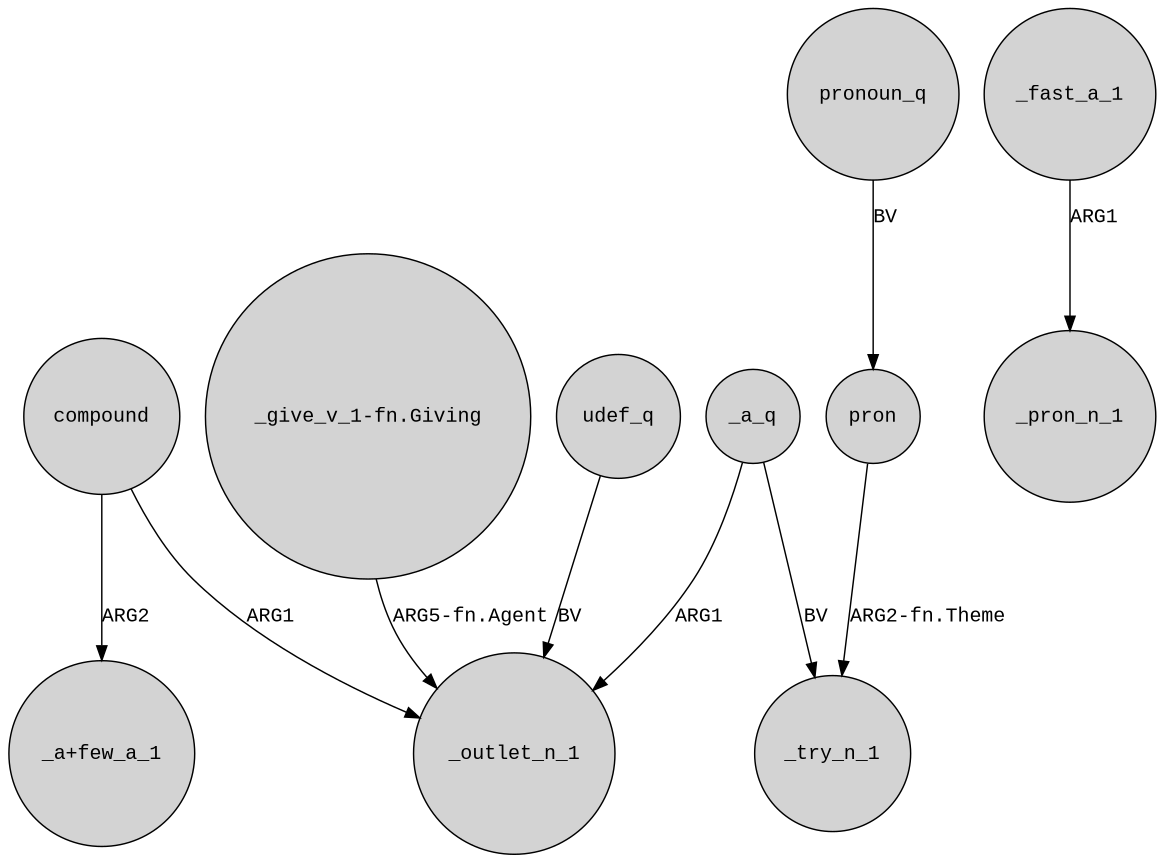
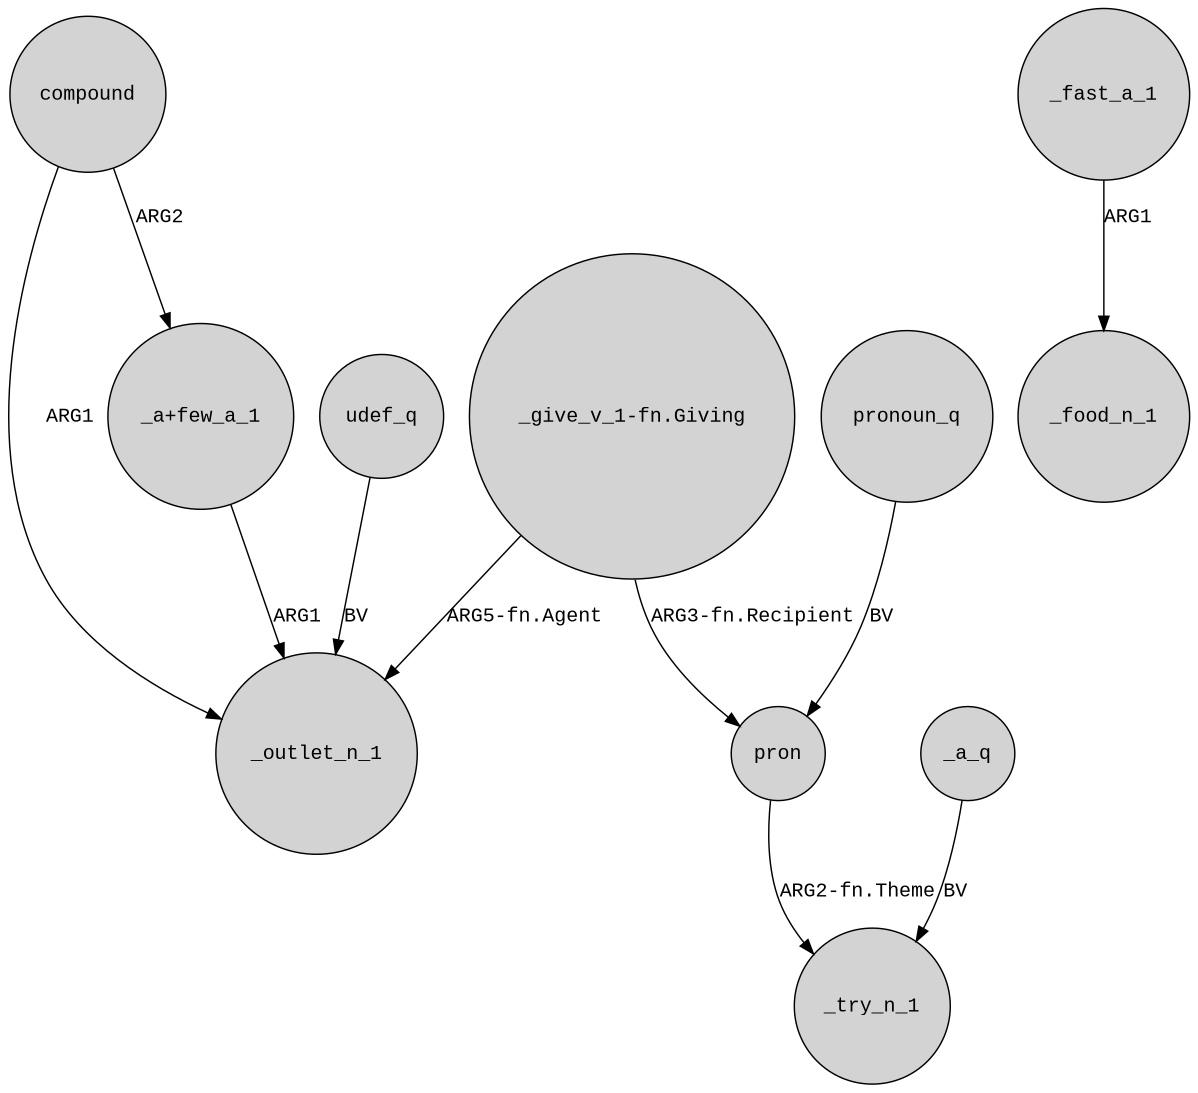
(1070, 416) -> (1104, 416)
(691, 583) -> (255, 575)
none -> (669, 657)
